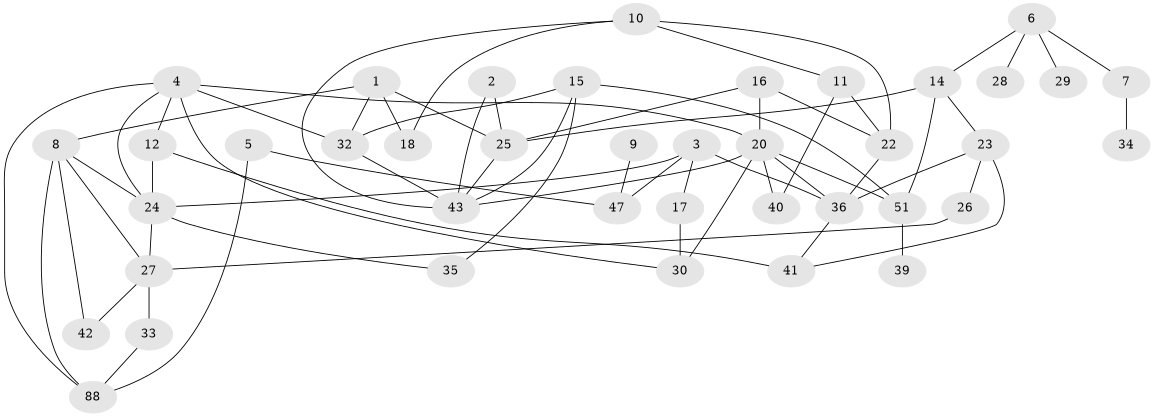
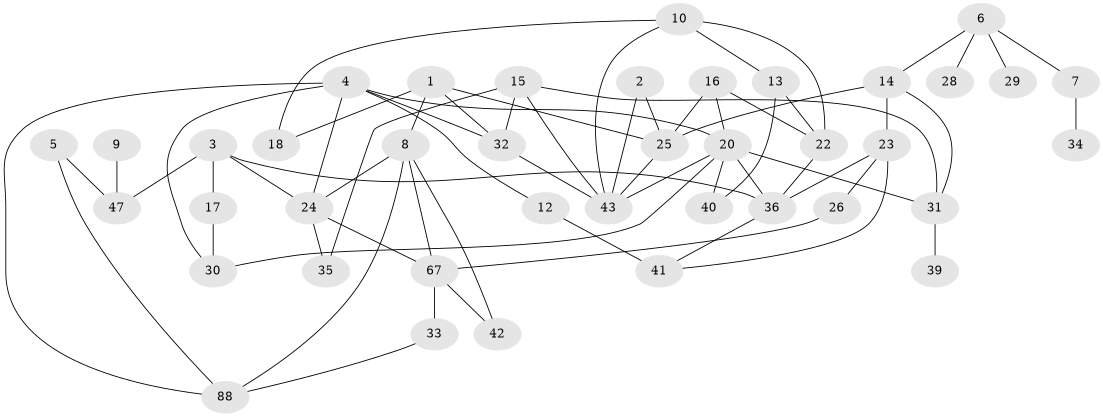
(841, 82) -> (776, 82)
(153, 177) -> none
(902, 208) -> (935, 208)
(149, 271) -> (435, 271)
